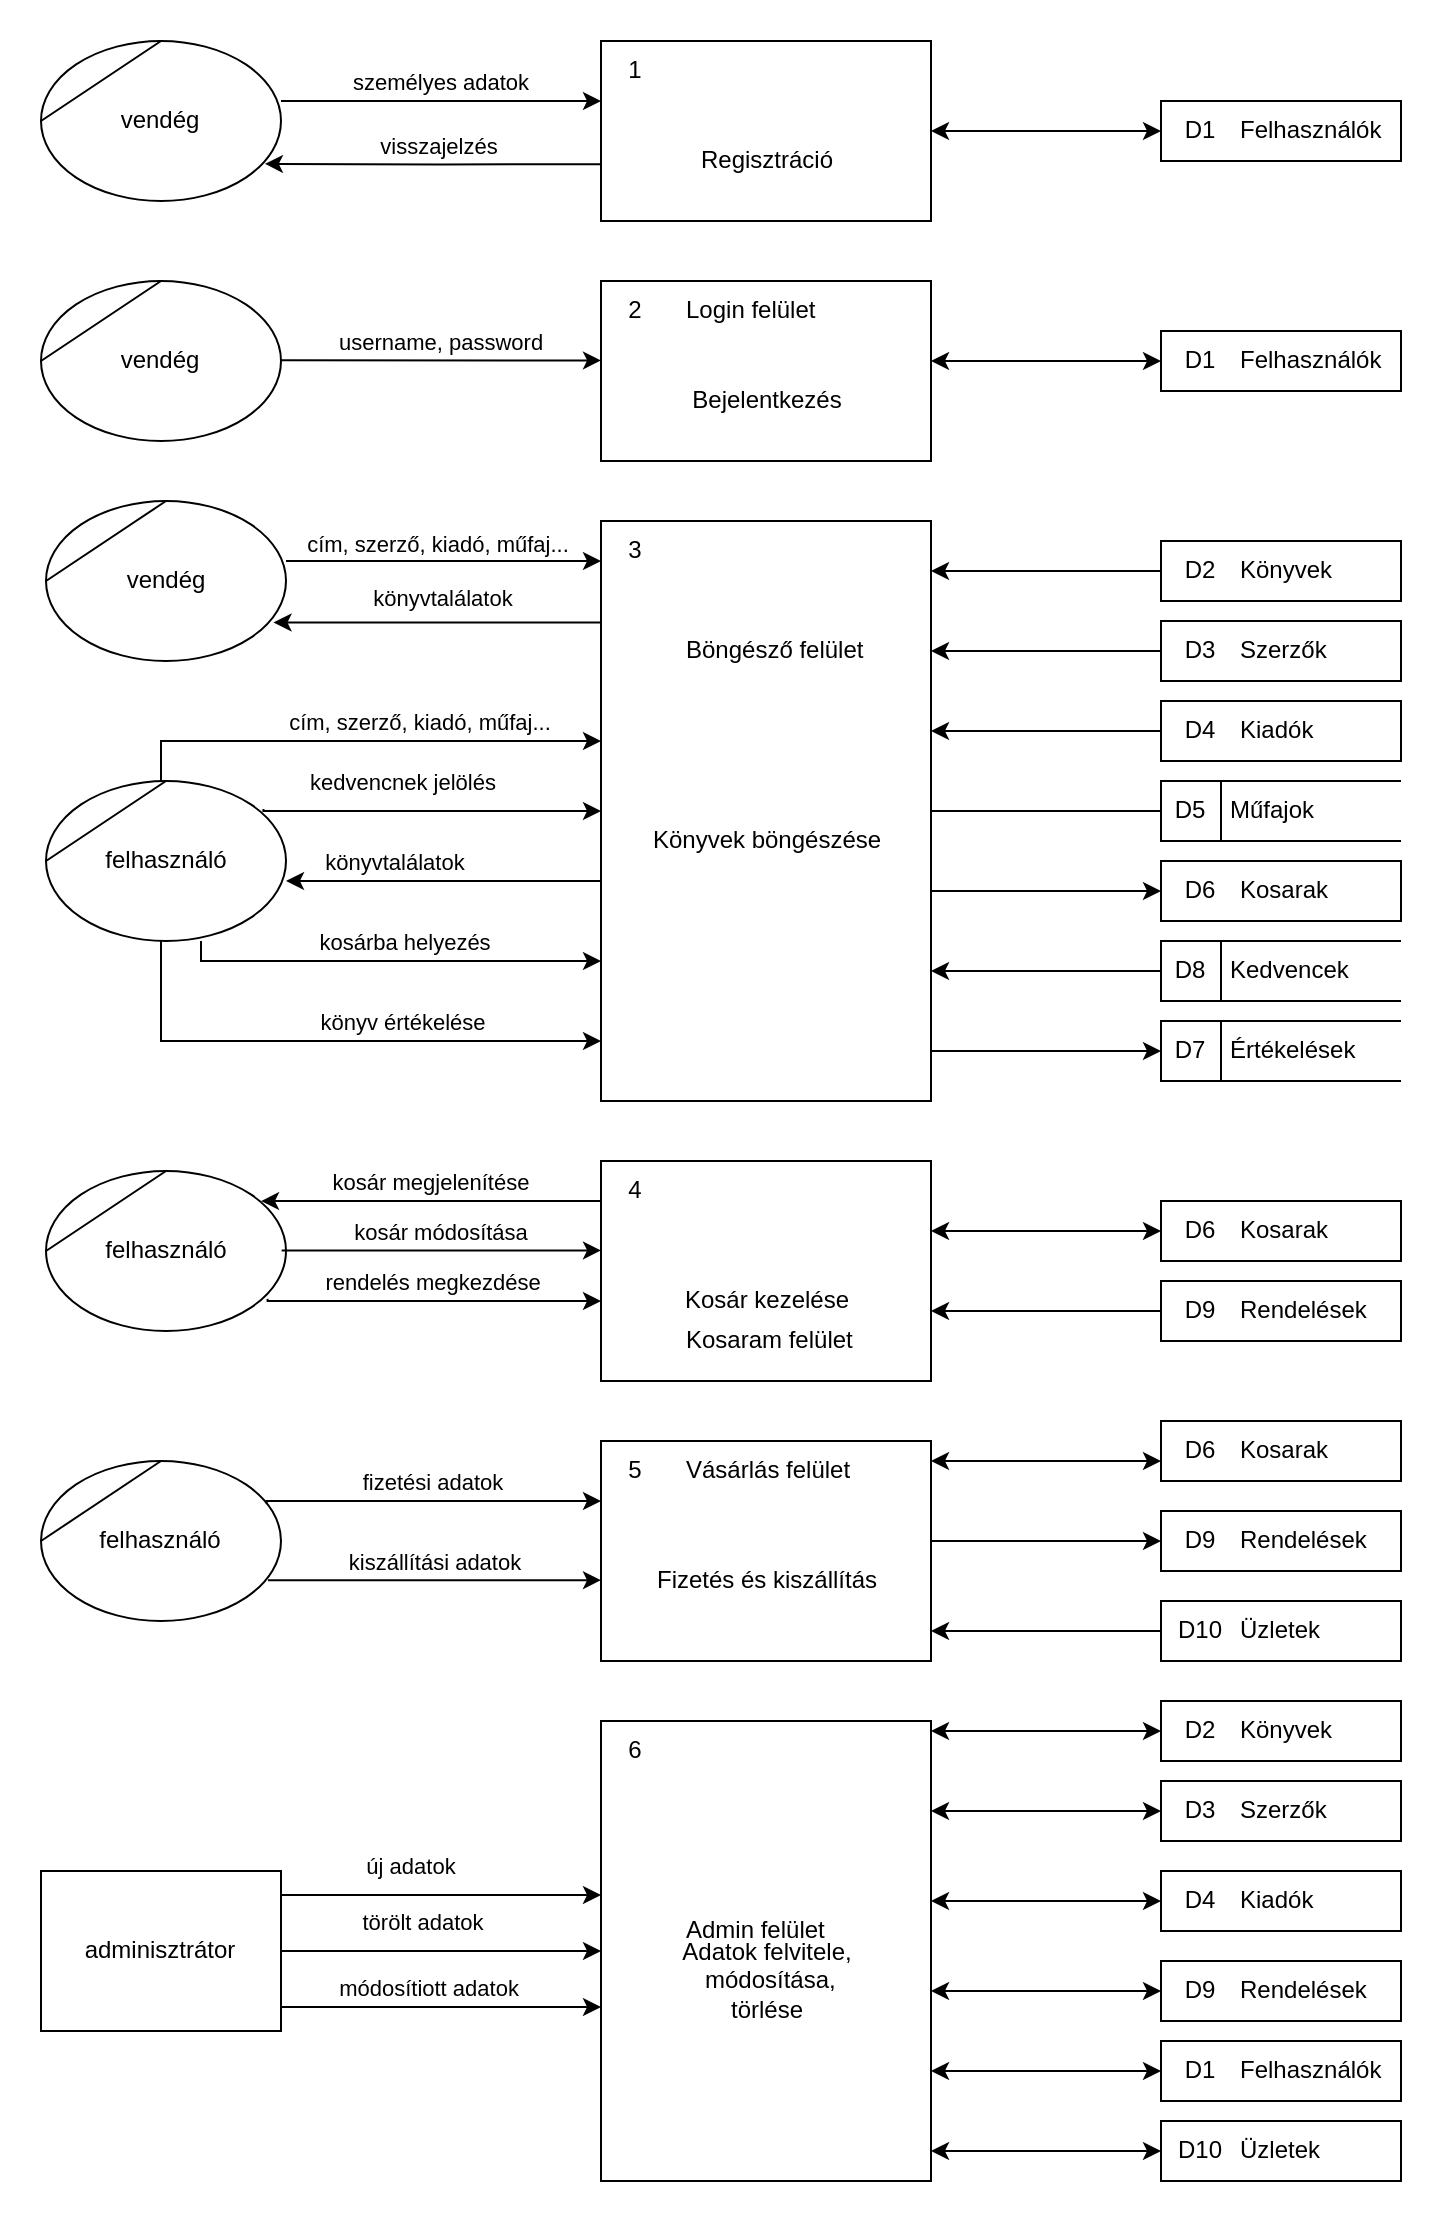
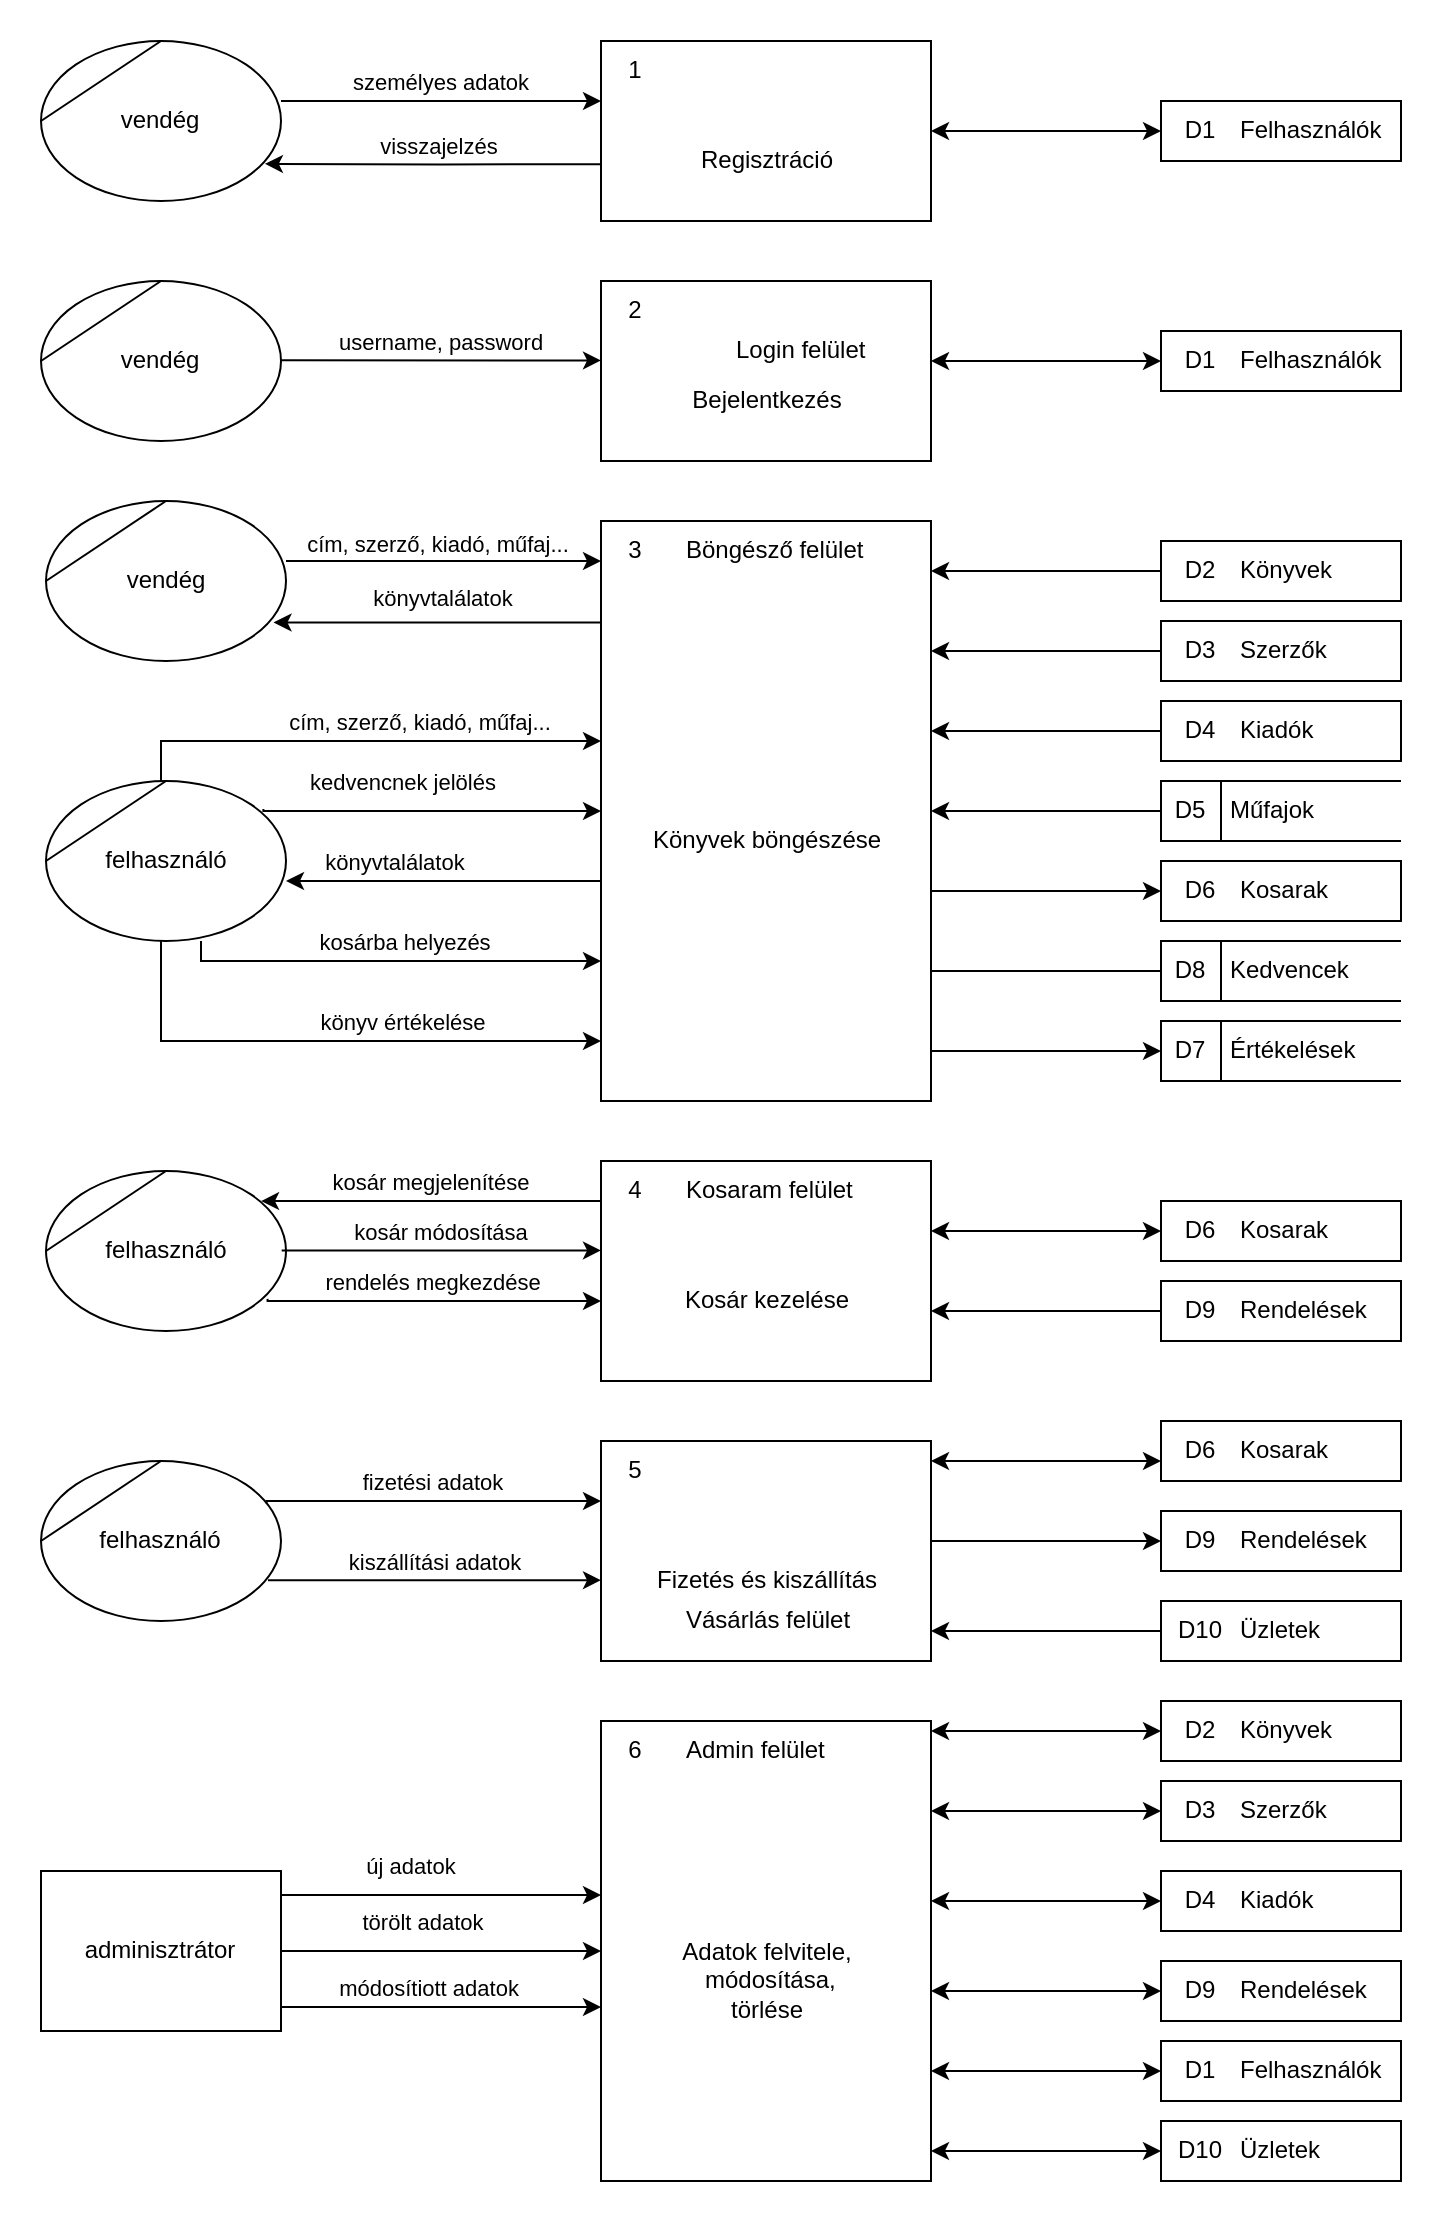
(761, 311) -> (811, 351)
(791, 651) -> (791, 551)
(940, 811) -> (946, 811)
(946, 971) -> (940, 971)
(781, 1341) -> (781, 1191)
(781, 1471) -> (781, 1621)
(771, 1931) -> (771, 1751)
